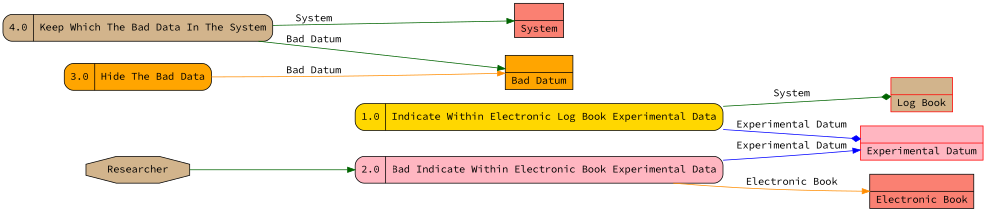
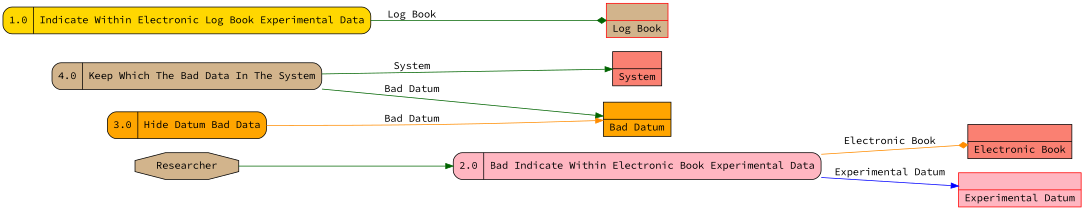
(153, 77) -> (202, 125)
(792, 94) -> (412, 15)
(787, 134) -> none
(768, 189) -> (890, 150)
